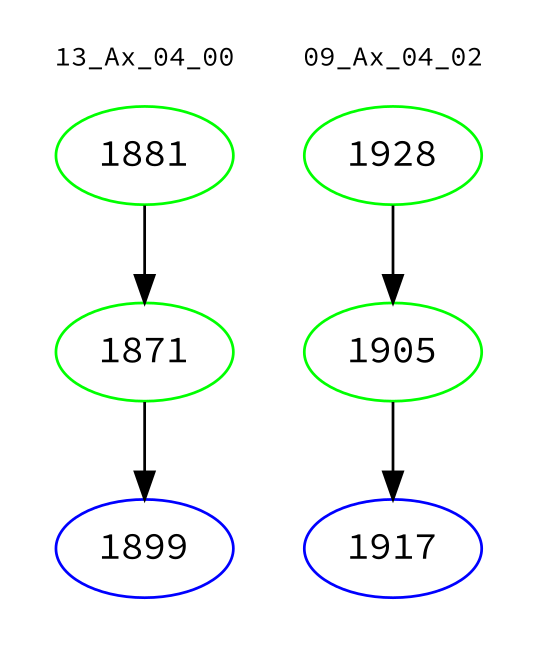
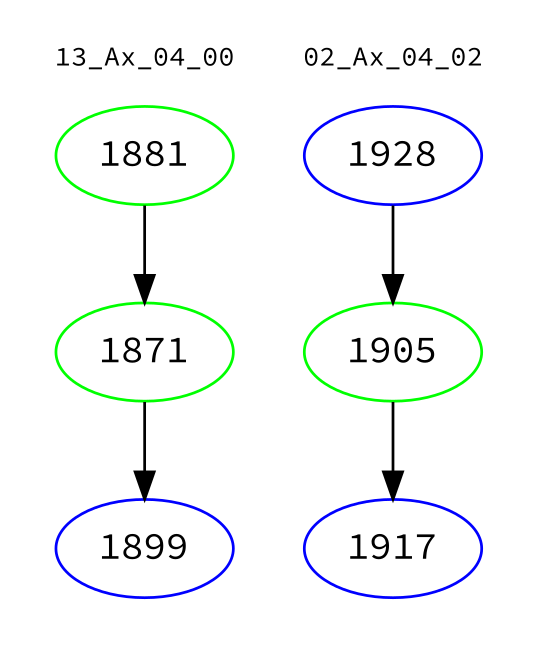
(394, 59) -> (394, 59)
(393, 156) -> (393, 156)
